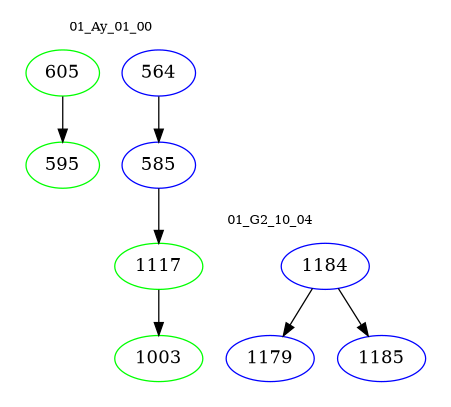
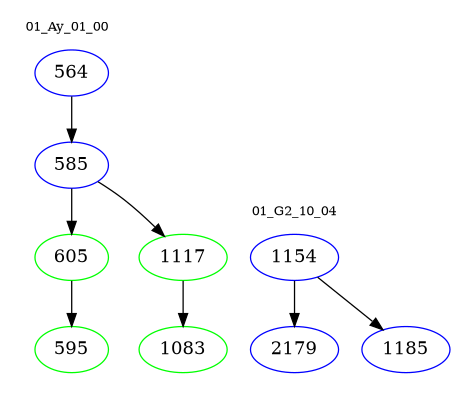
none -> (72, 205)
(325, 266) -> (295, 257)
(159, 359) -> (183, 350)
(270, 359) -> (295, 350)
